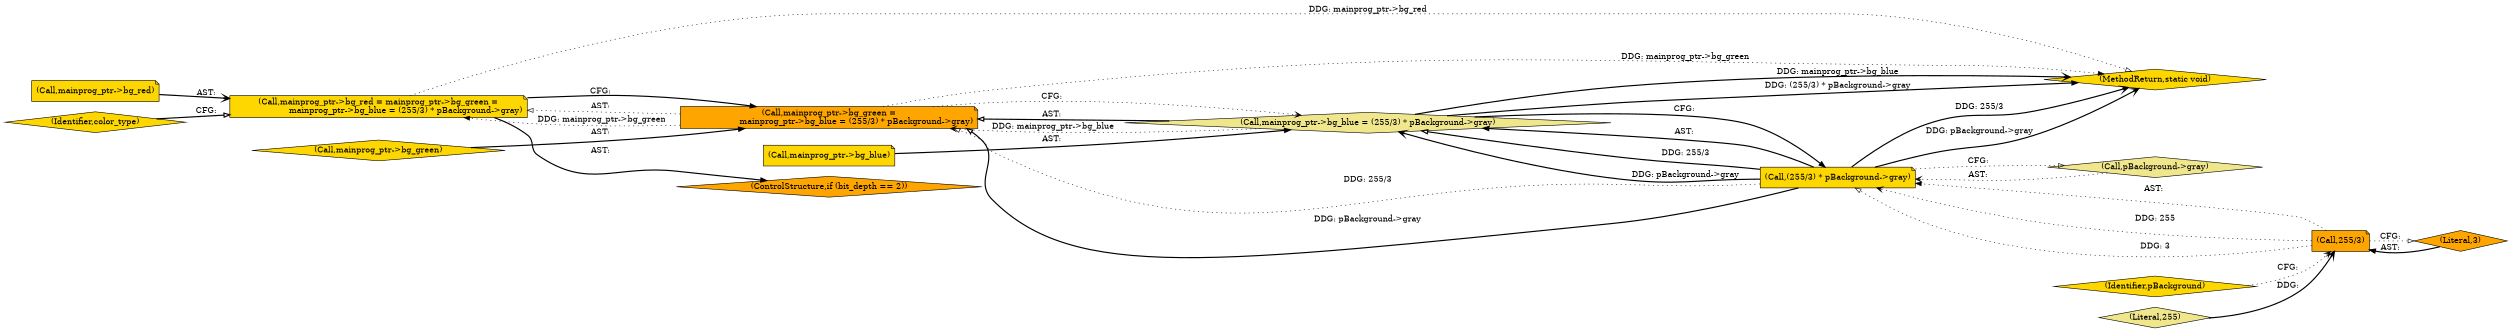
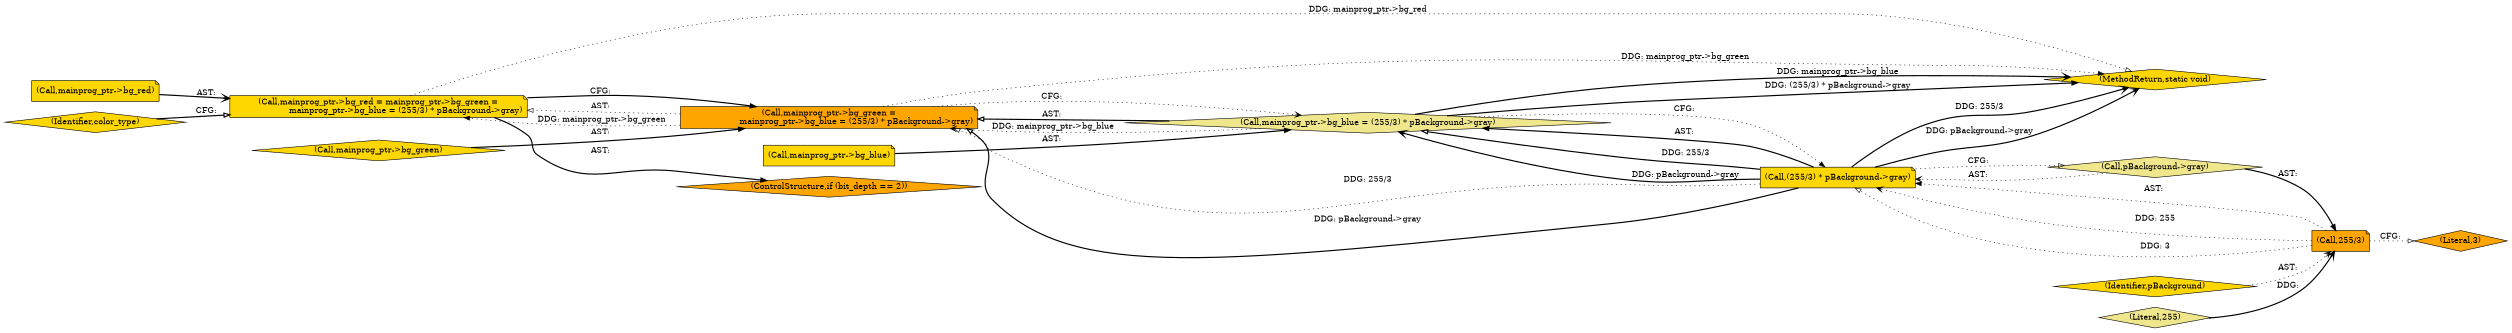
(1653, 115) -> (1653, 115)
(2408, 252) -> (2296, 186)
(2289, 268) -> (2289, 268)
